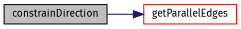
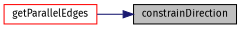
(120, 14) -> (110, 14)
